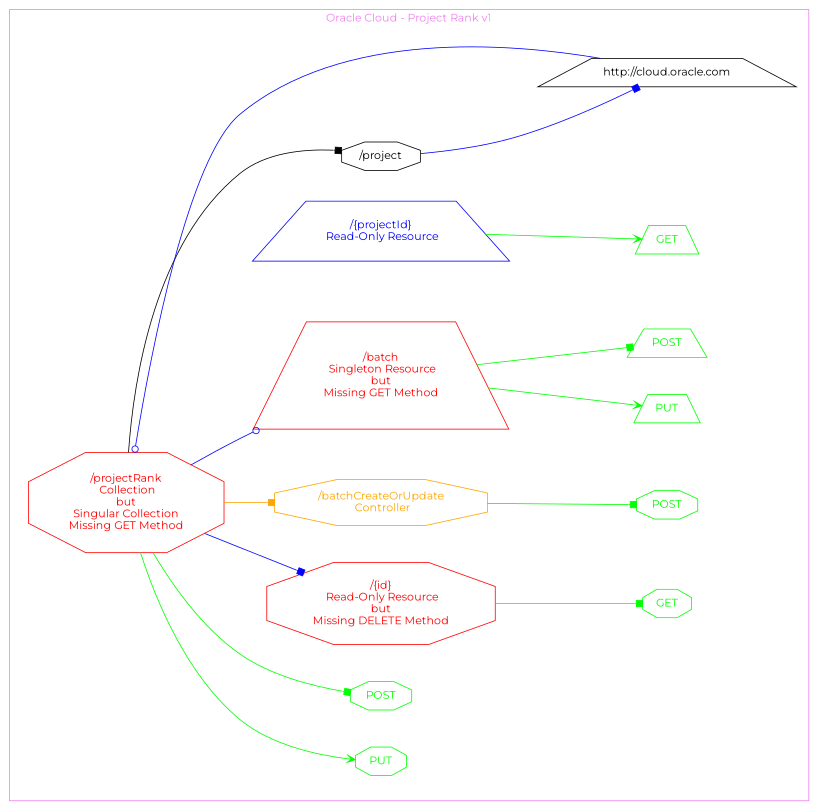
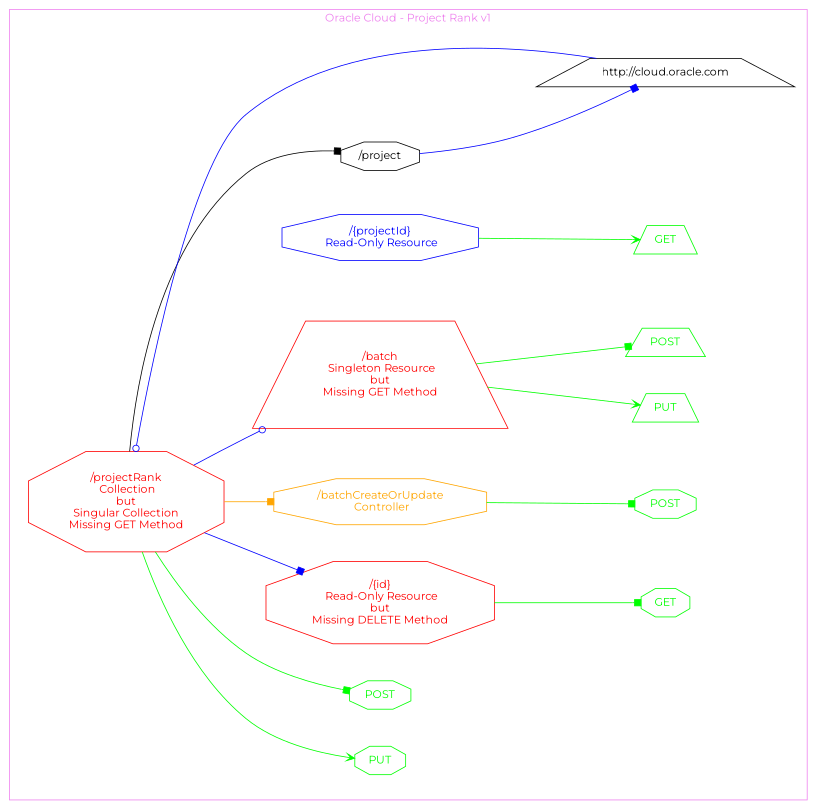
(381, 231) -> (380, 237)
